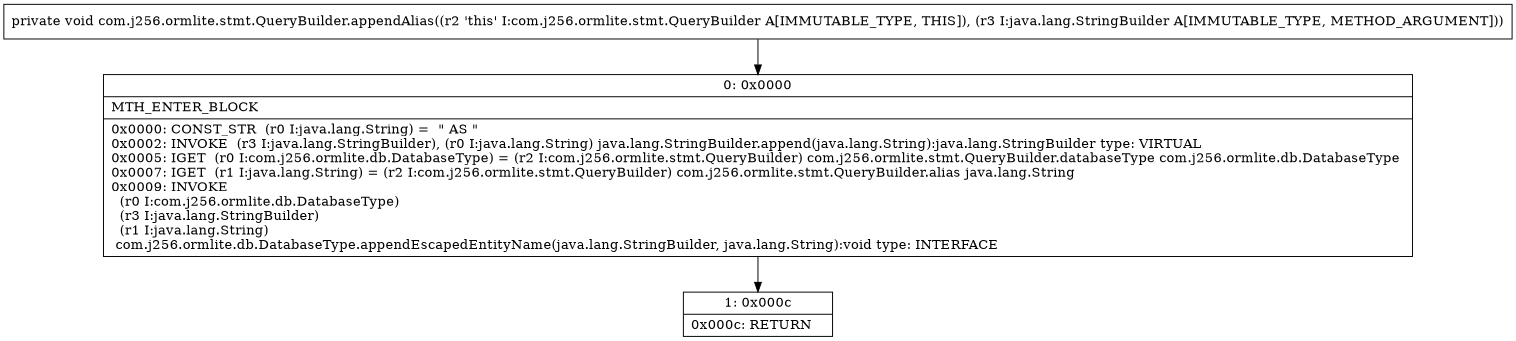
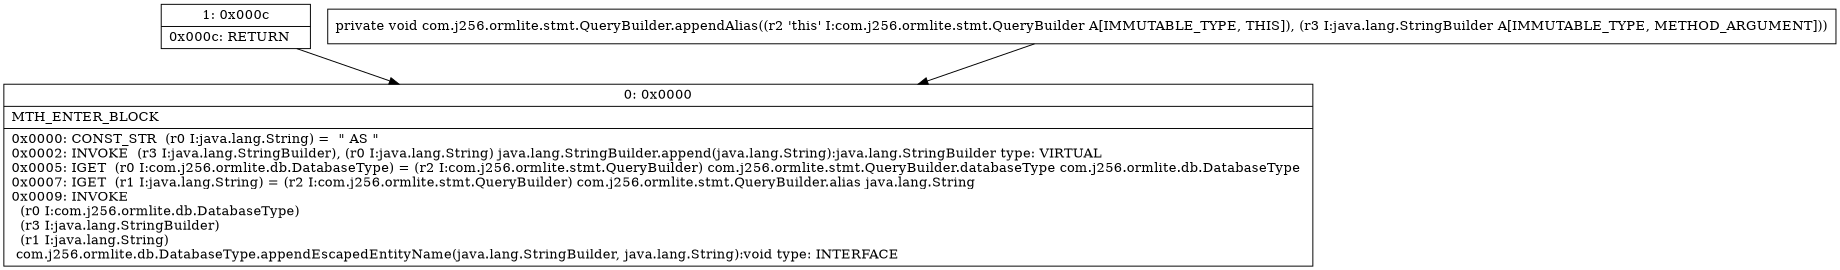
(758, 269) -> (343, 65)
